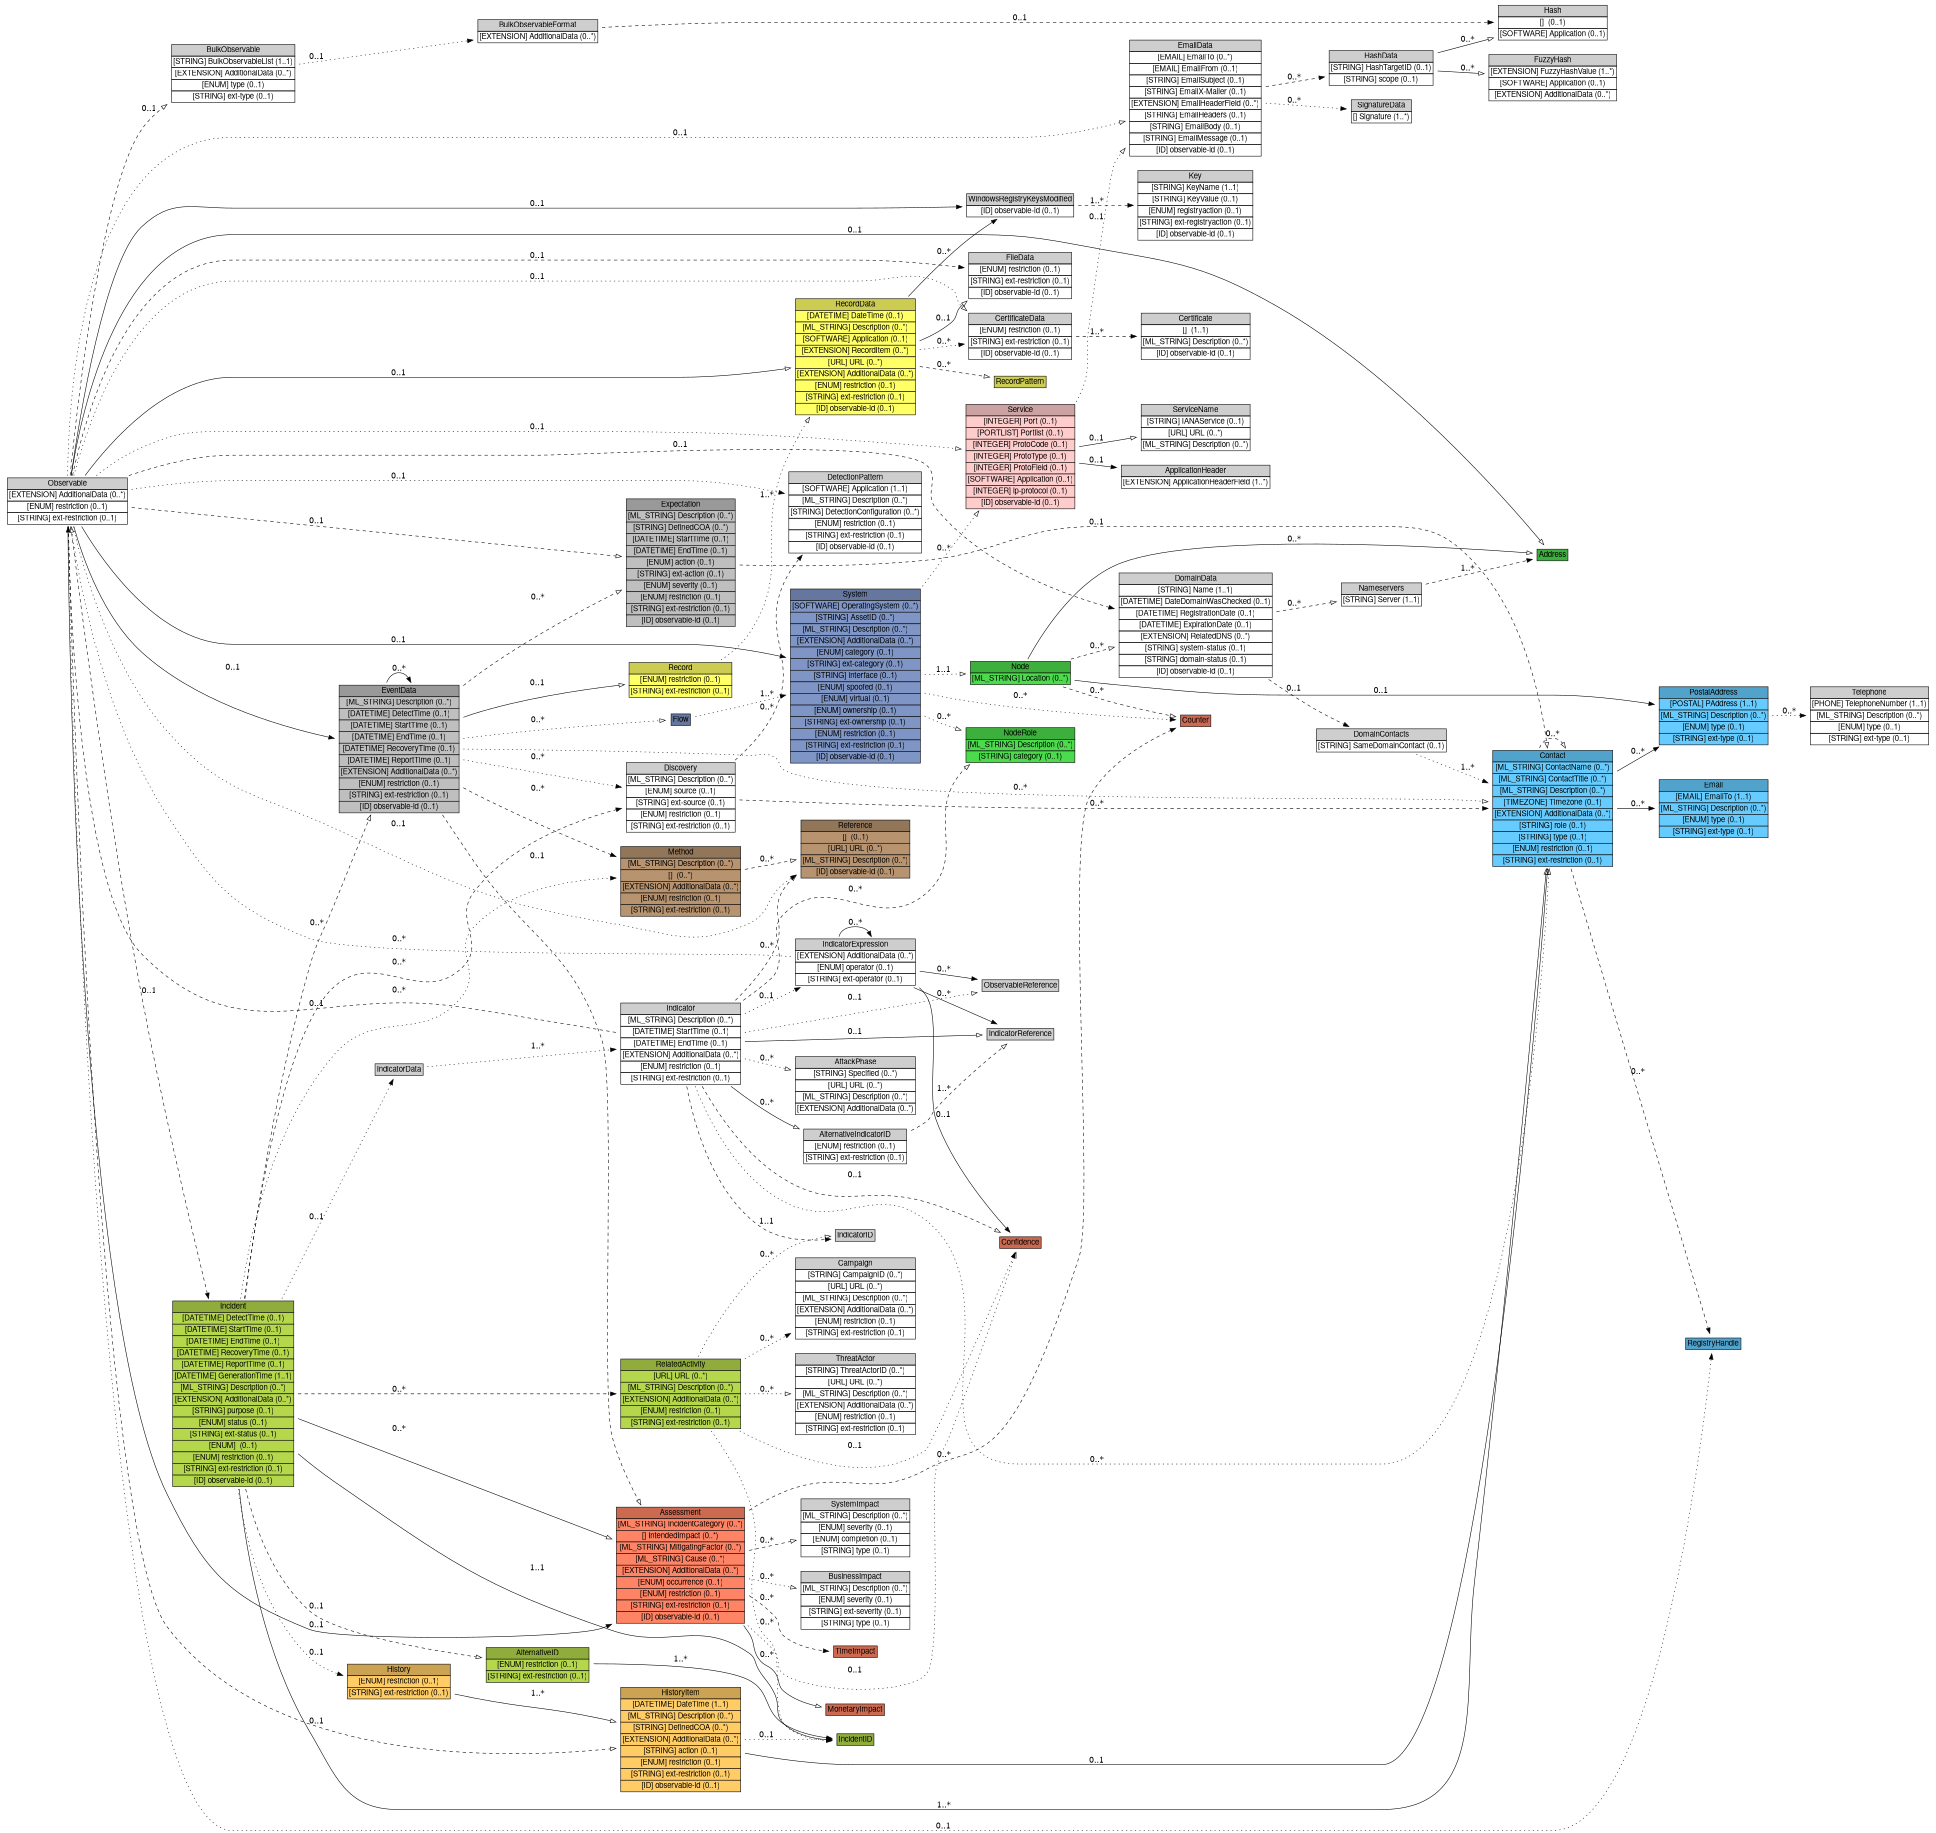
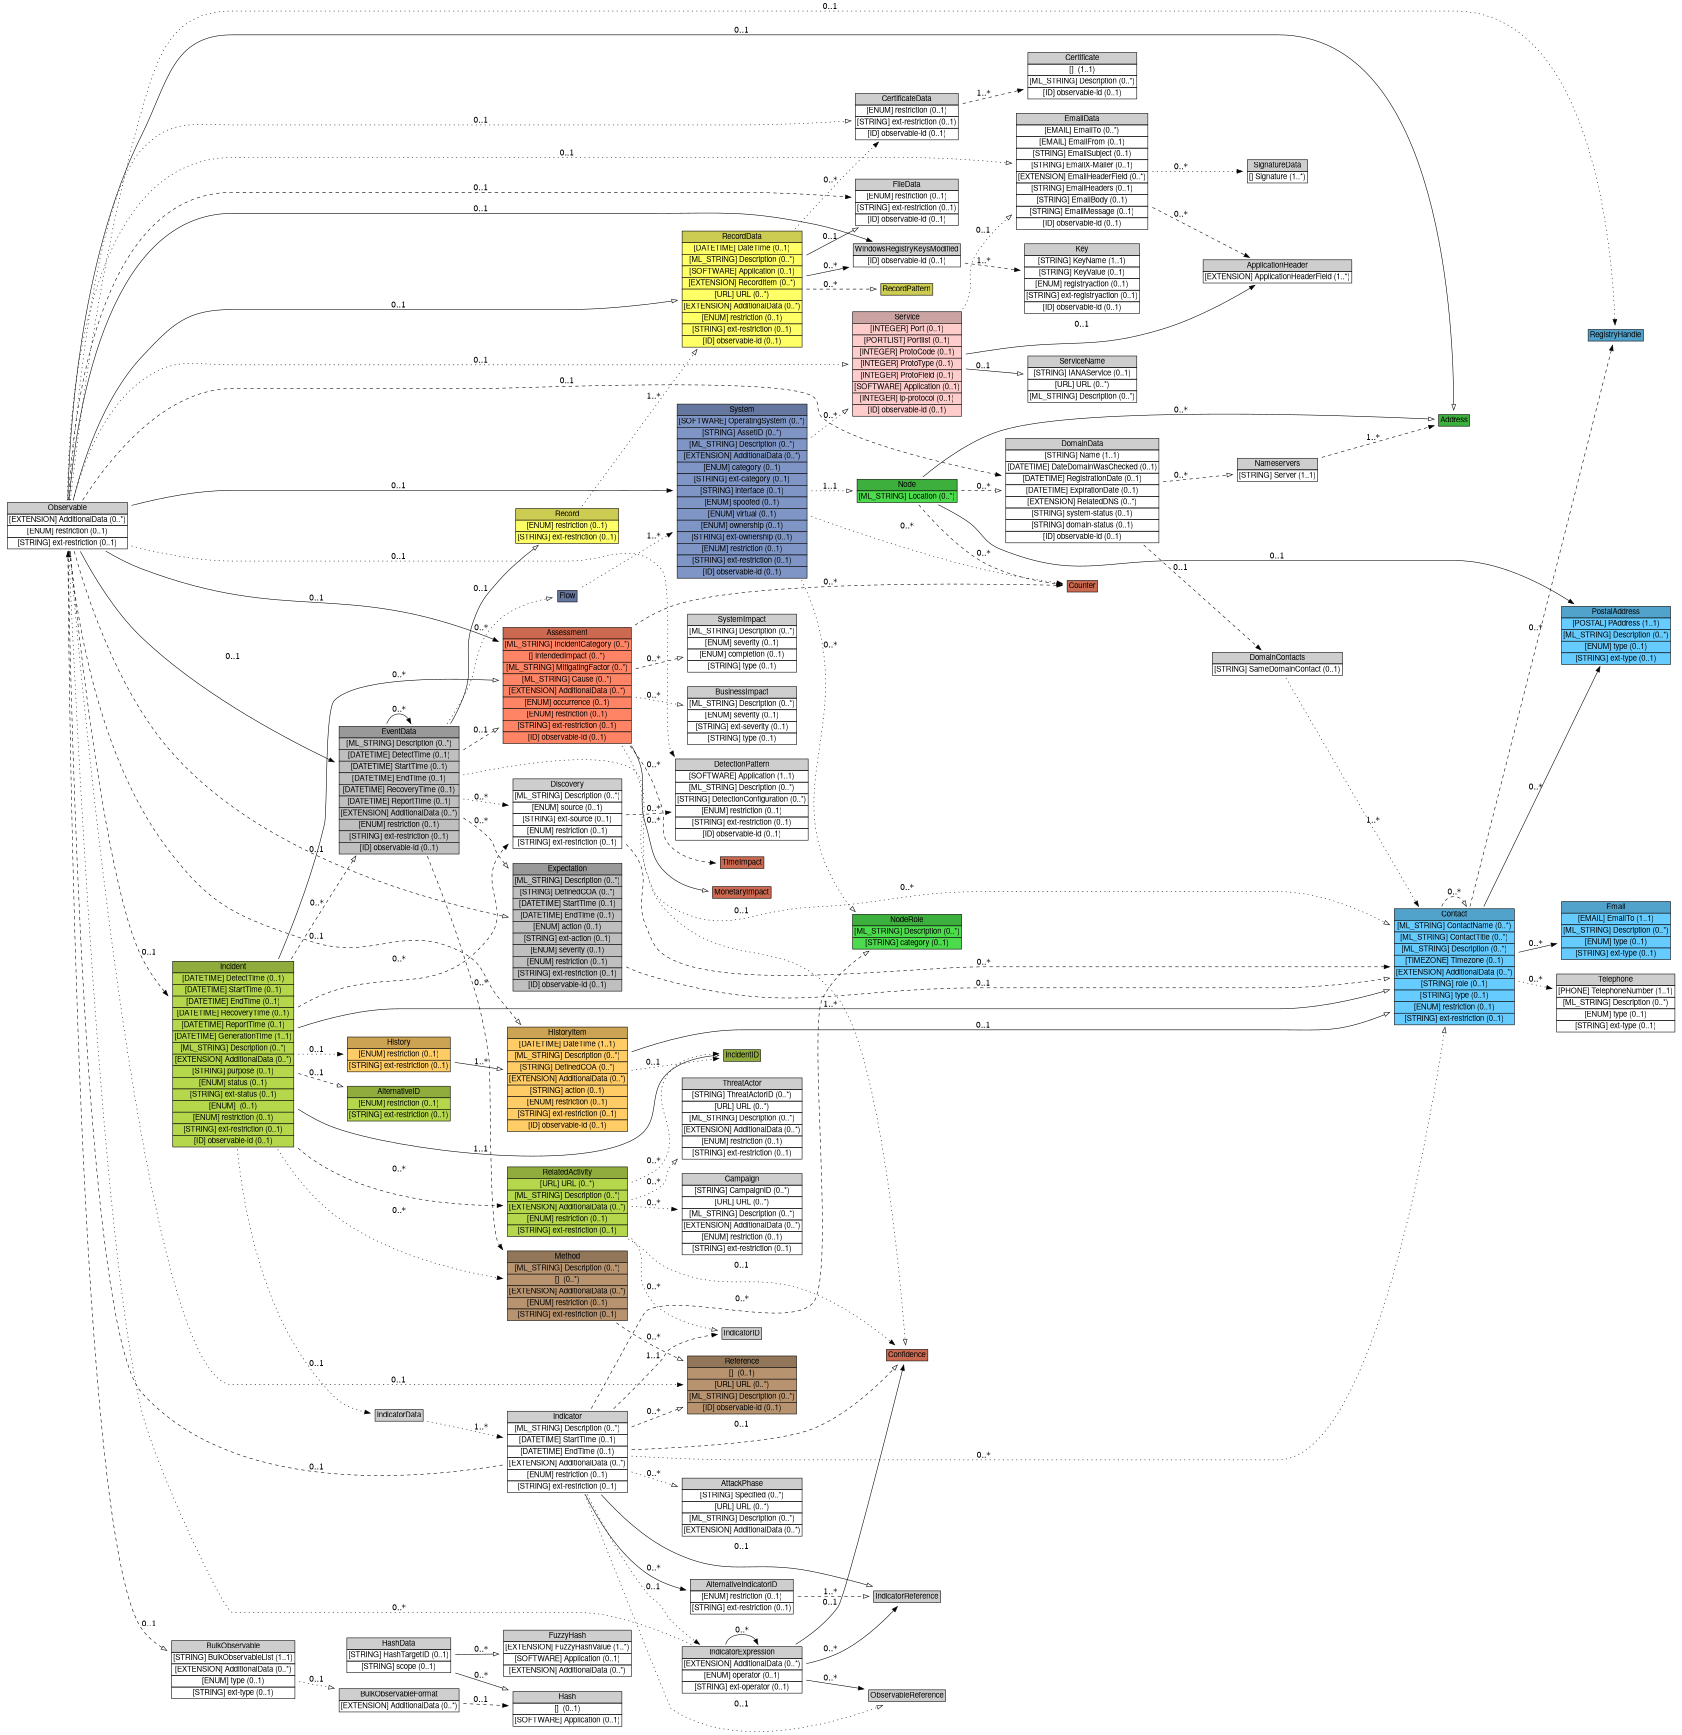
(383, 53) -> (314, 1684)
(1292, 82) -> (1198, 231)
(1786, 716) -> (1533, 984)
(761, 1108) -> (623, 1552)
(723, 1672) -> none
